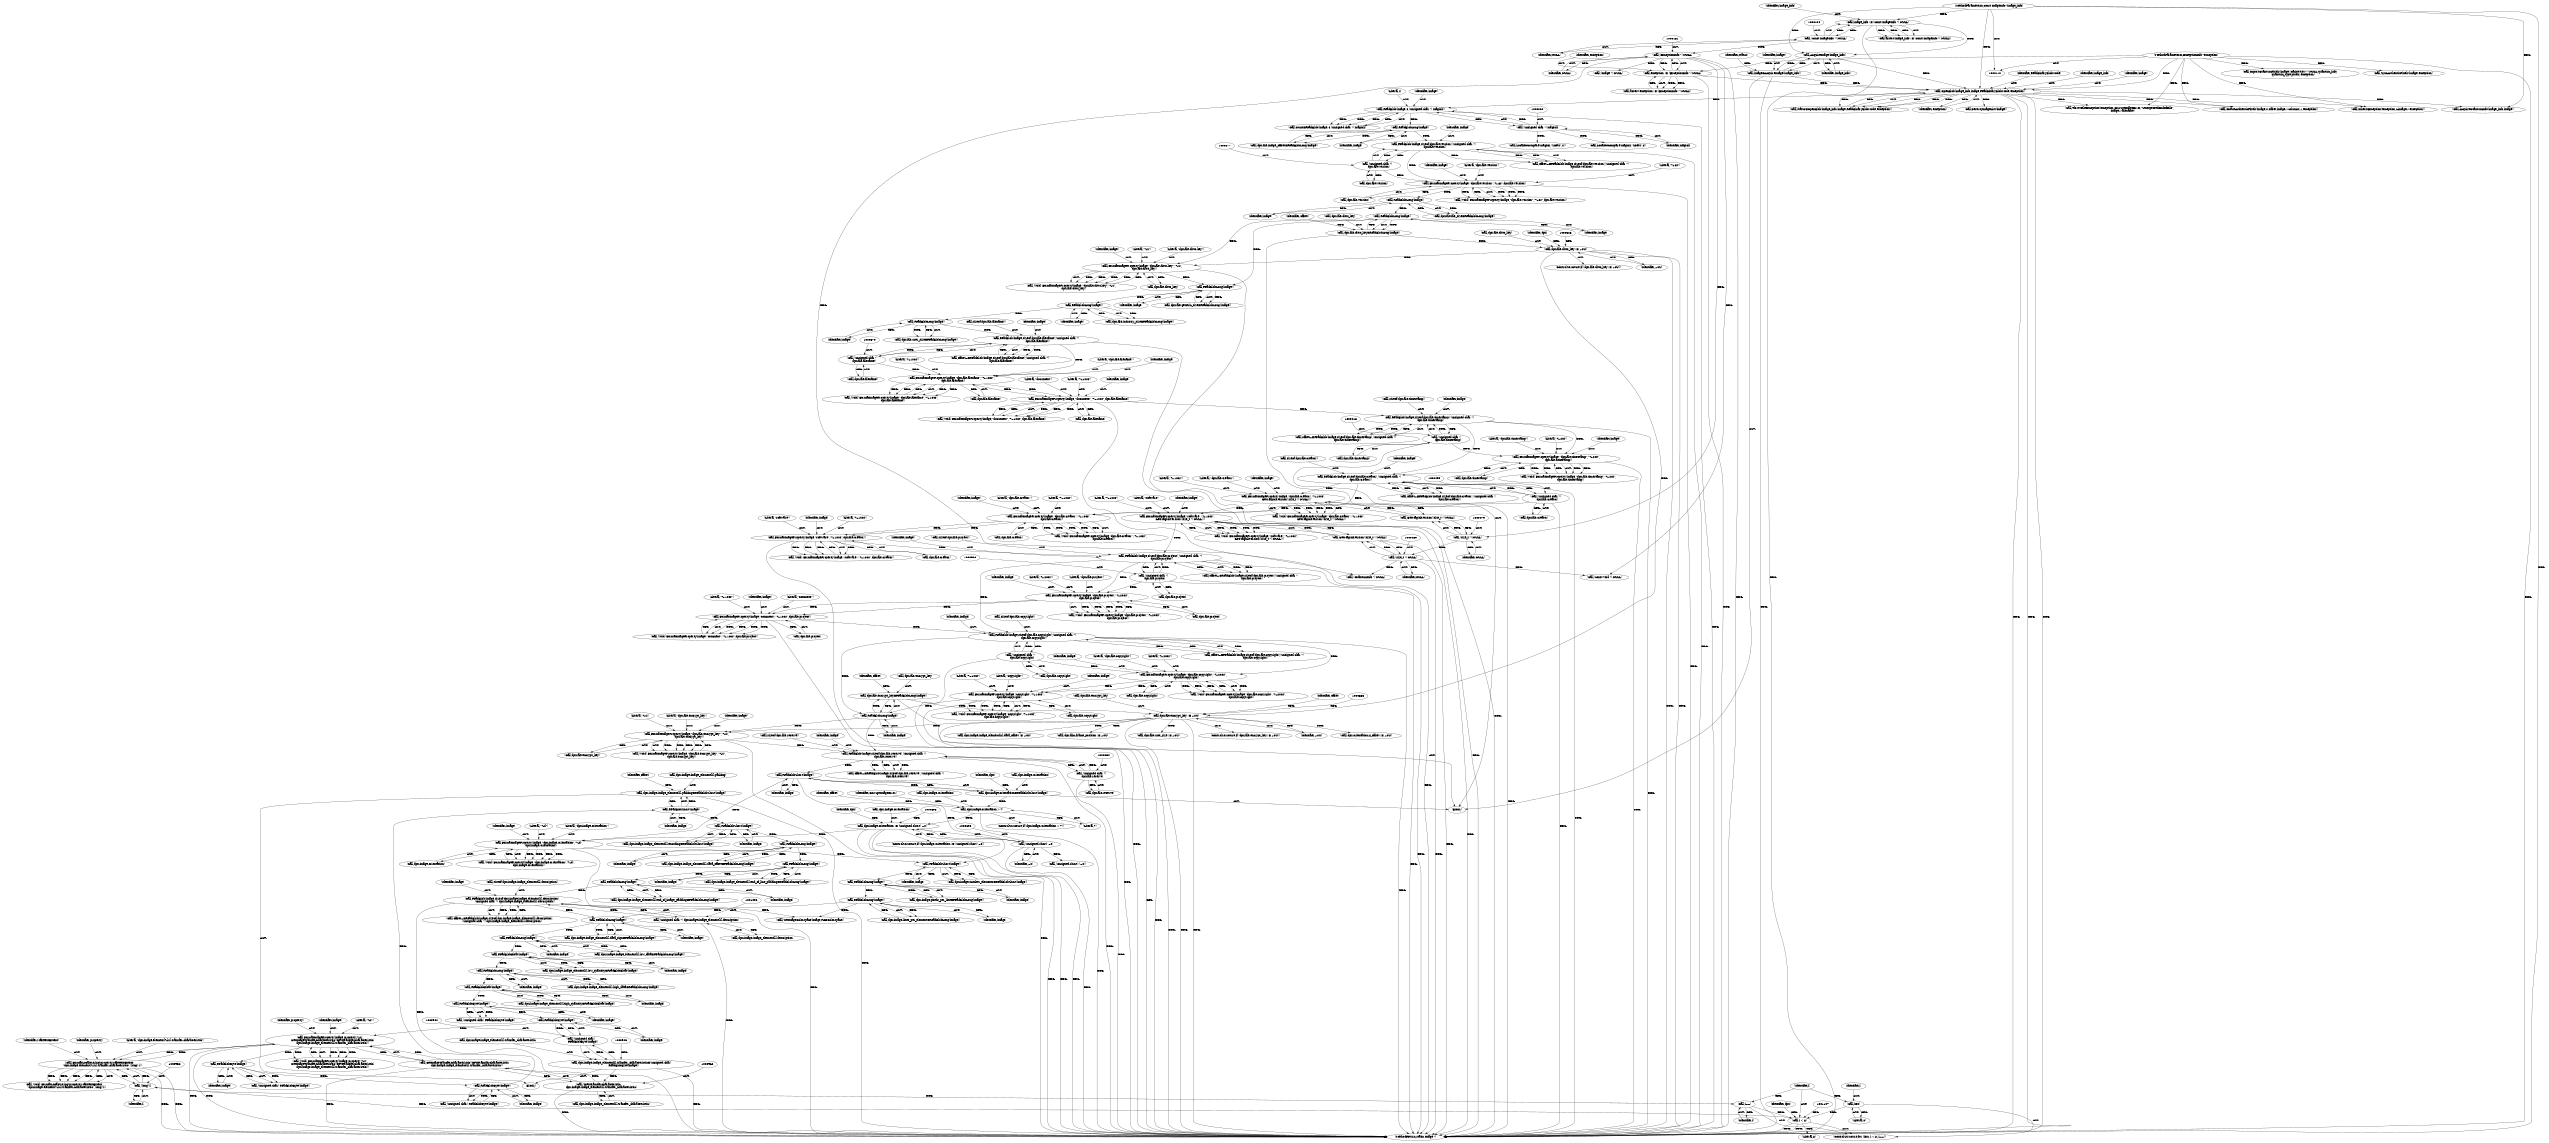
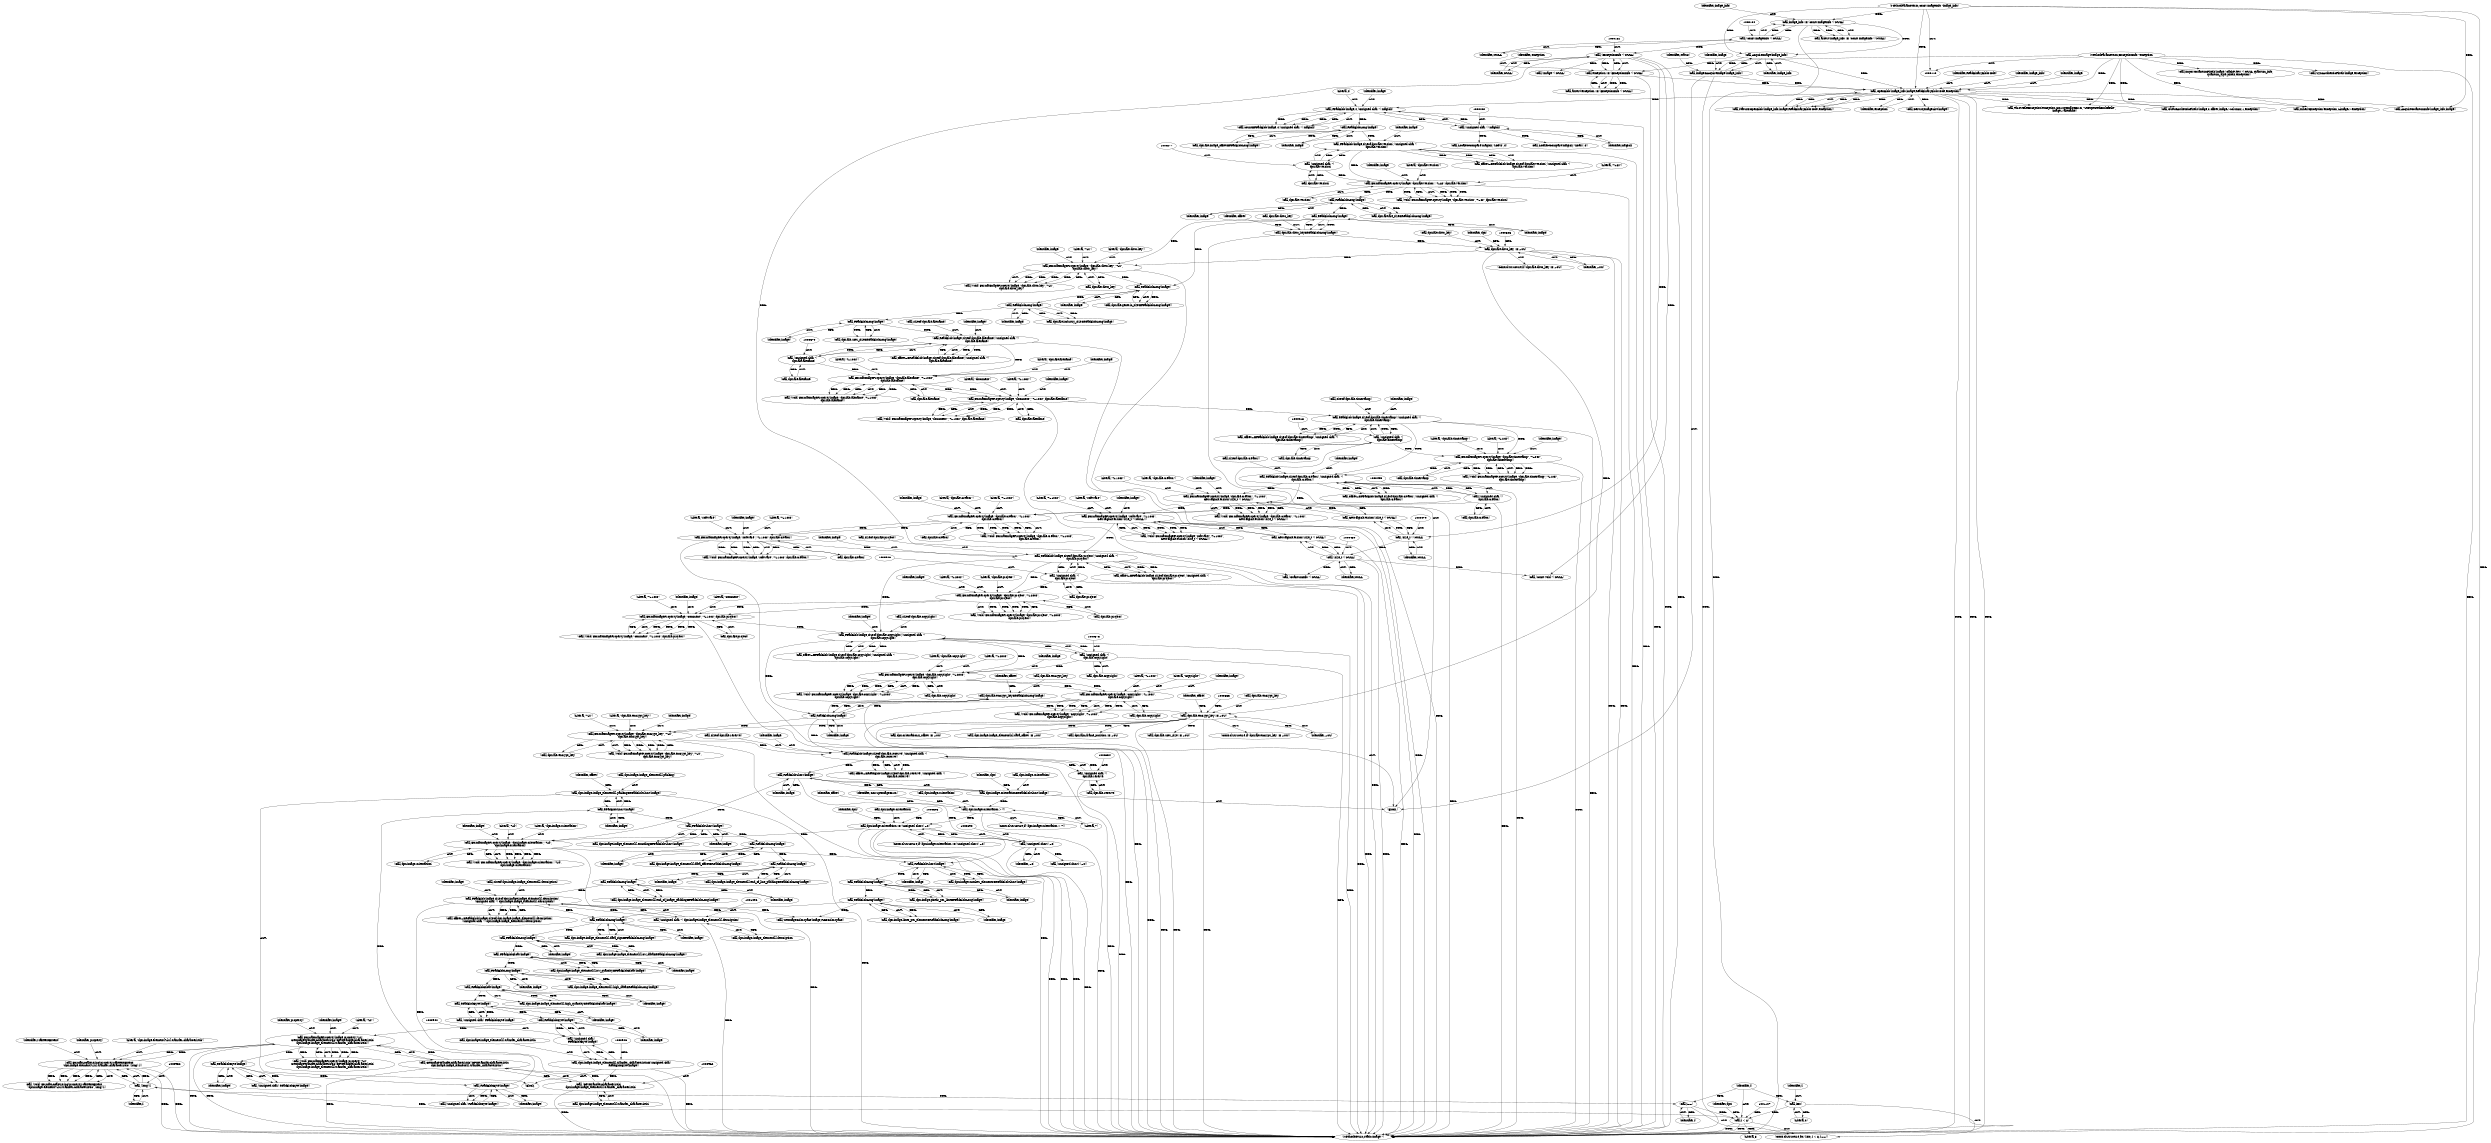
(1639, 136) -> (1581, 136)
none -> (1094, 637)
